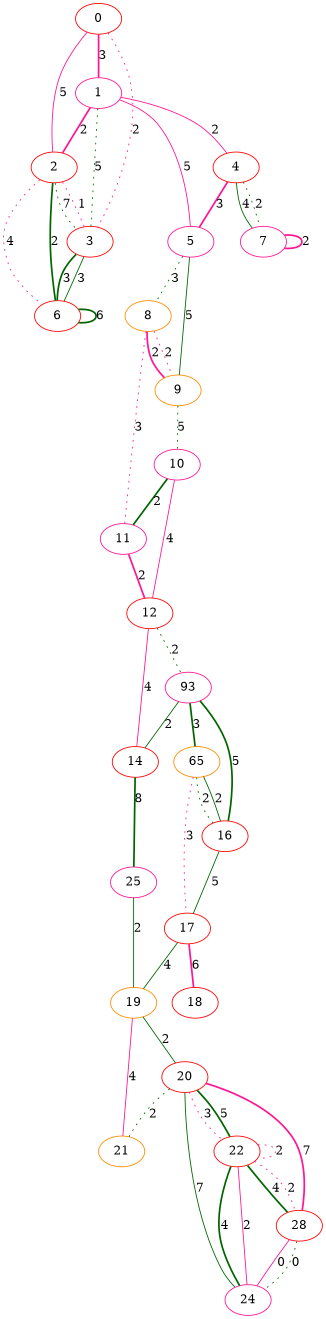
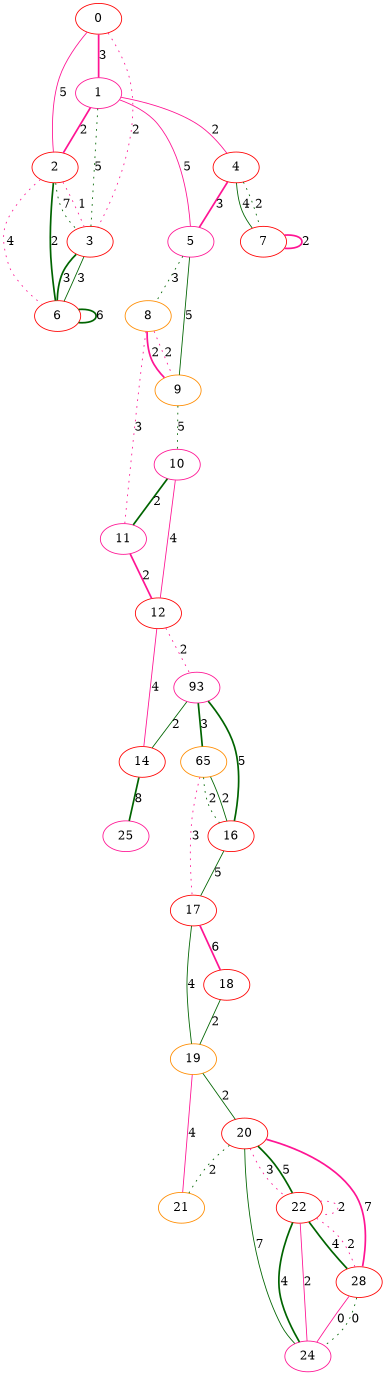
(263, 242) -> (263, 242)
(169, 650) -> (178, 650)
(134, 943) -> (210, 1022)
